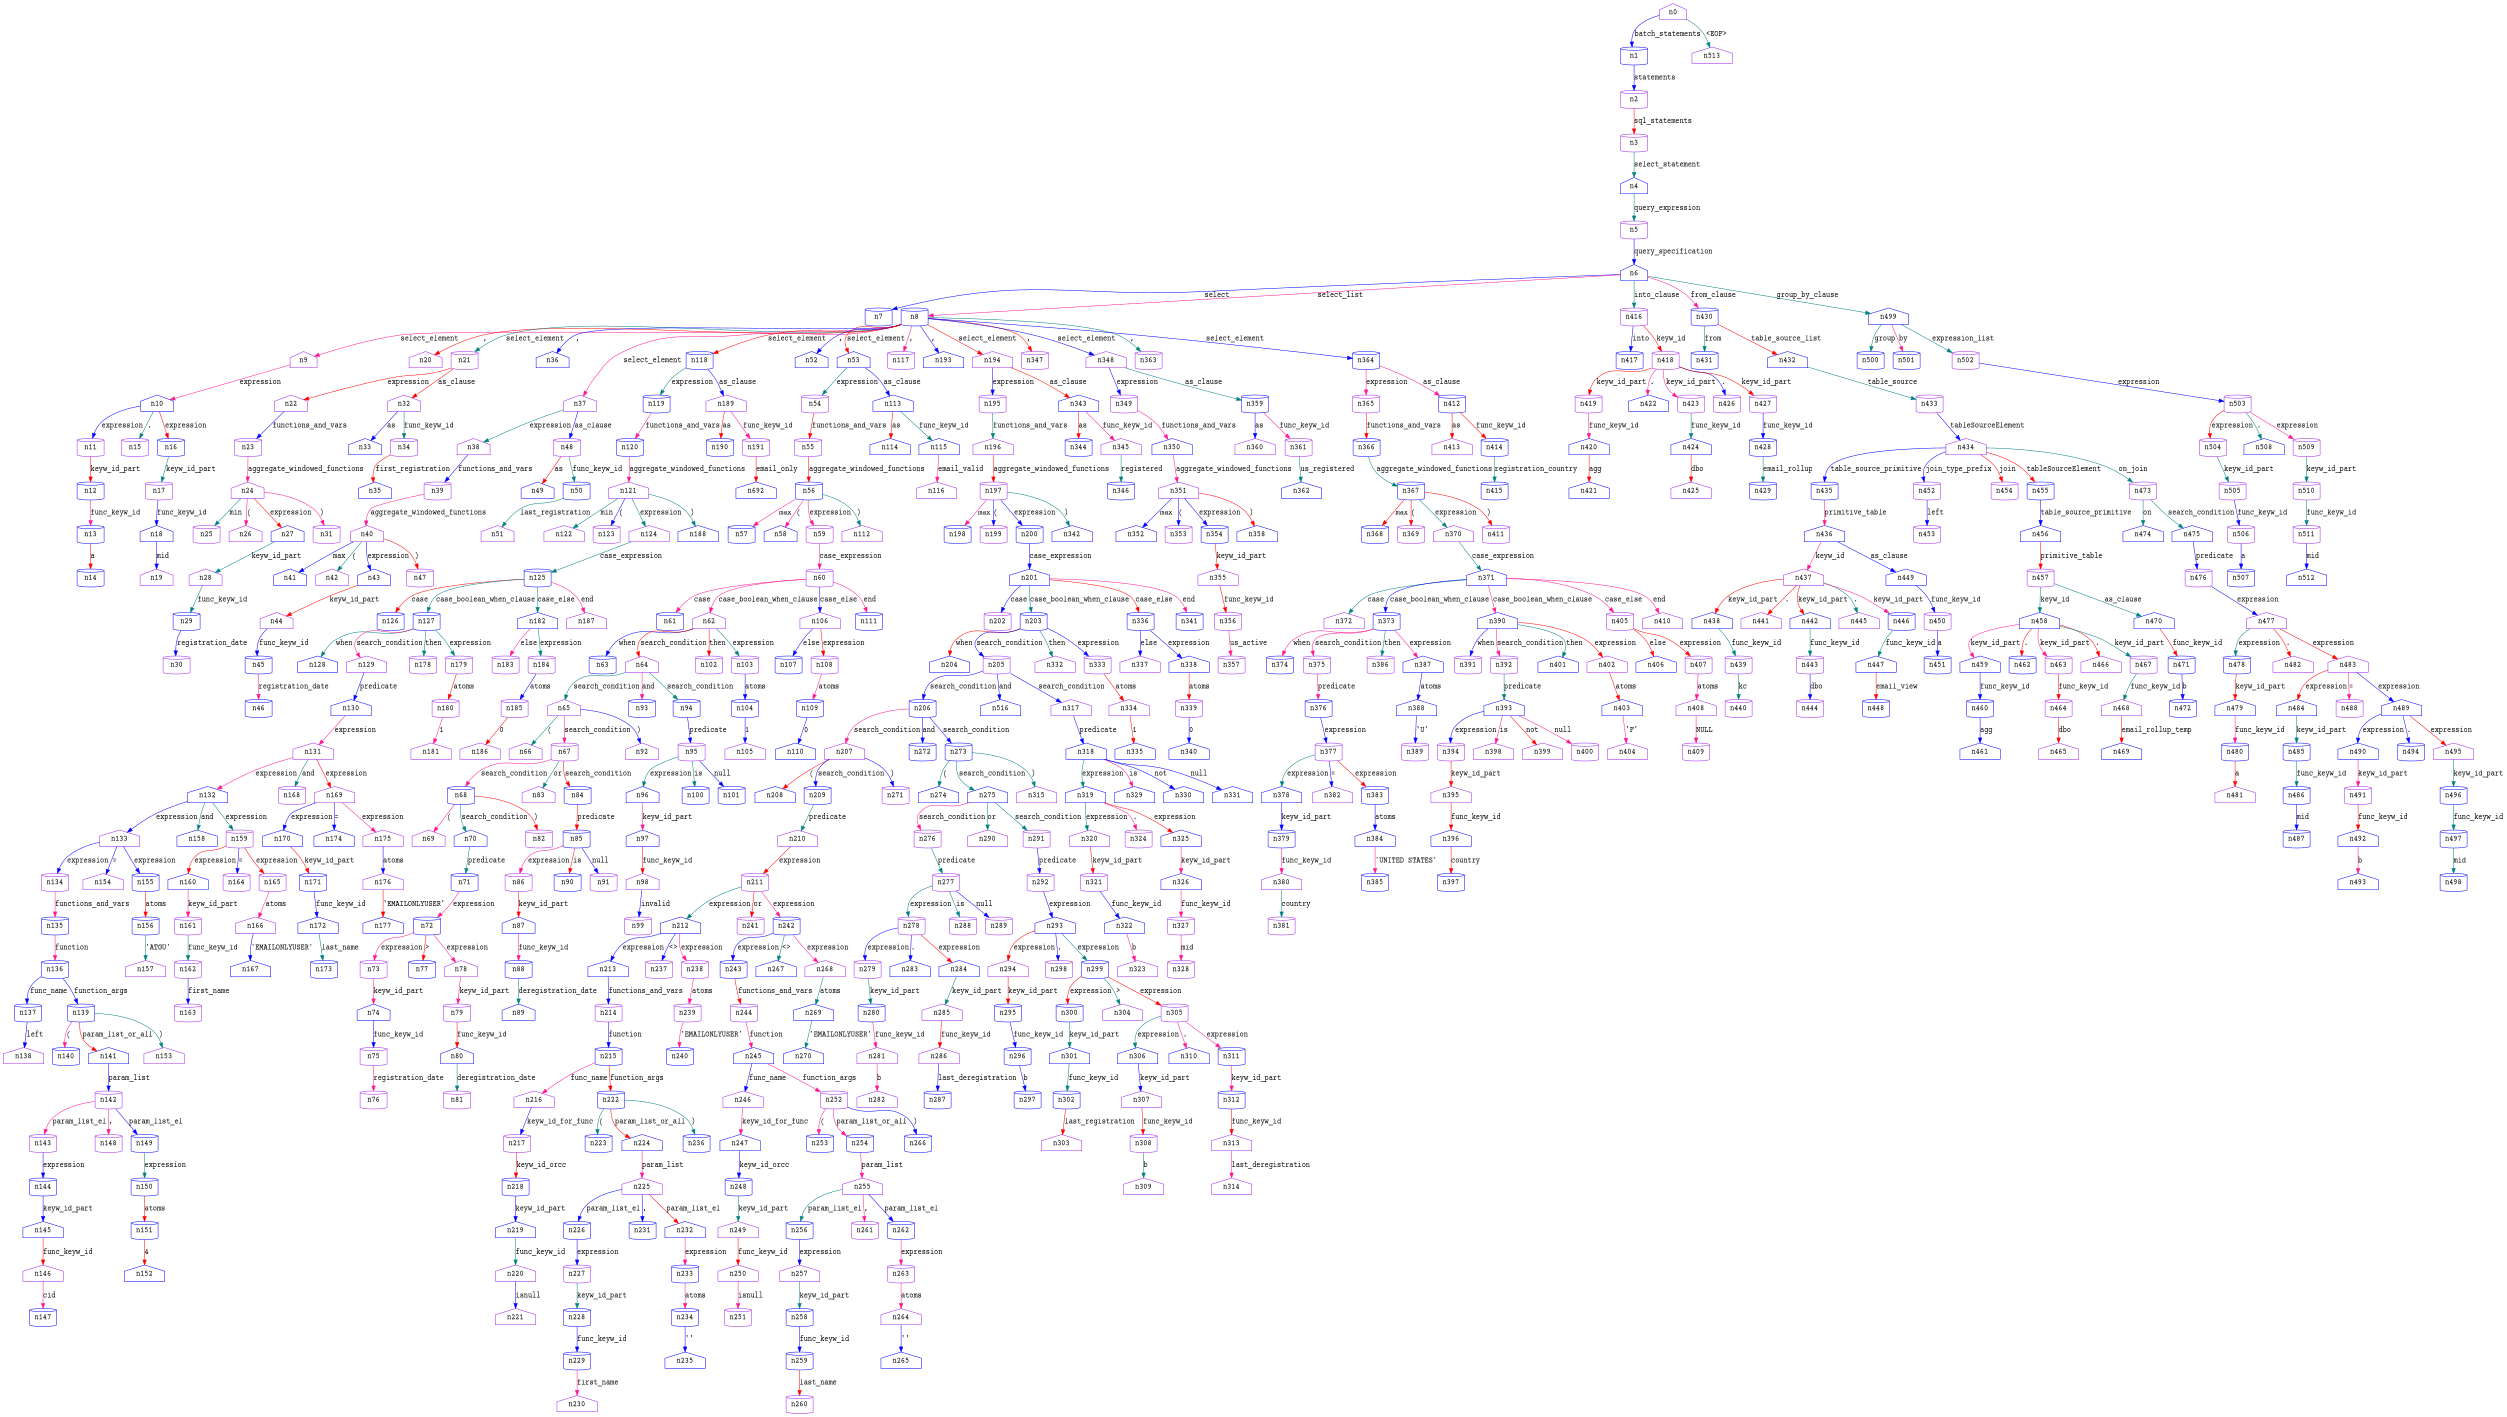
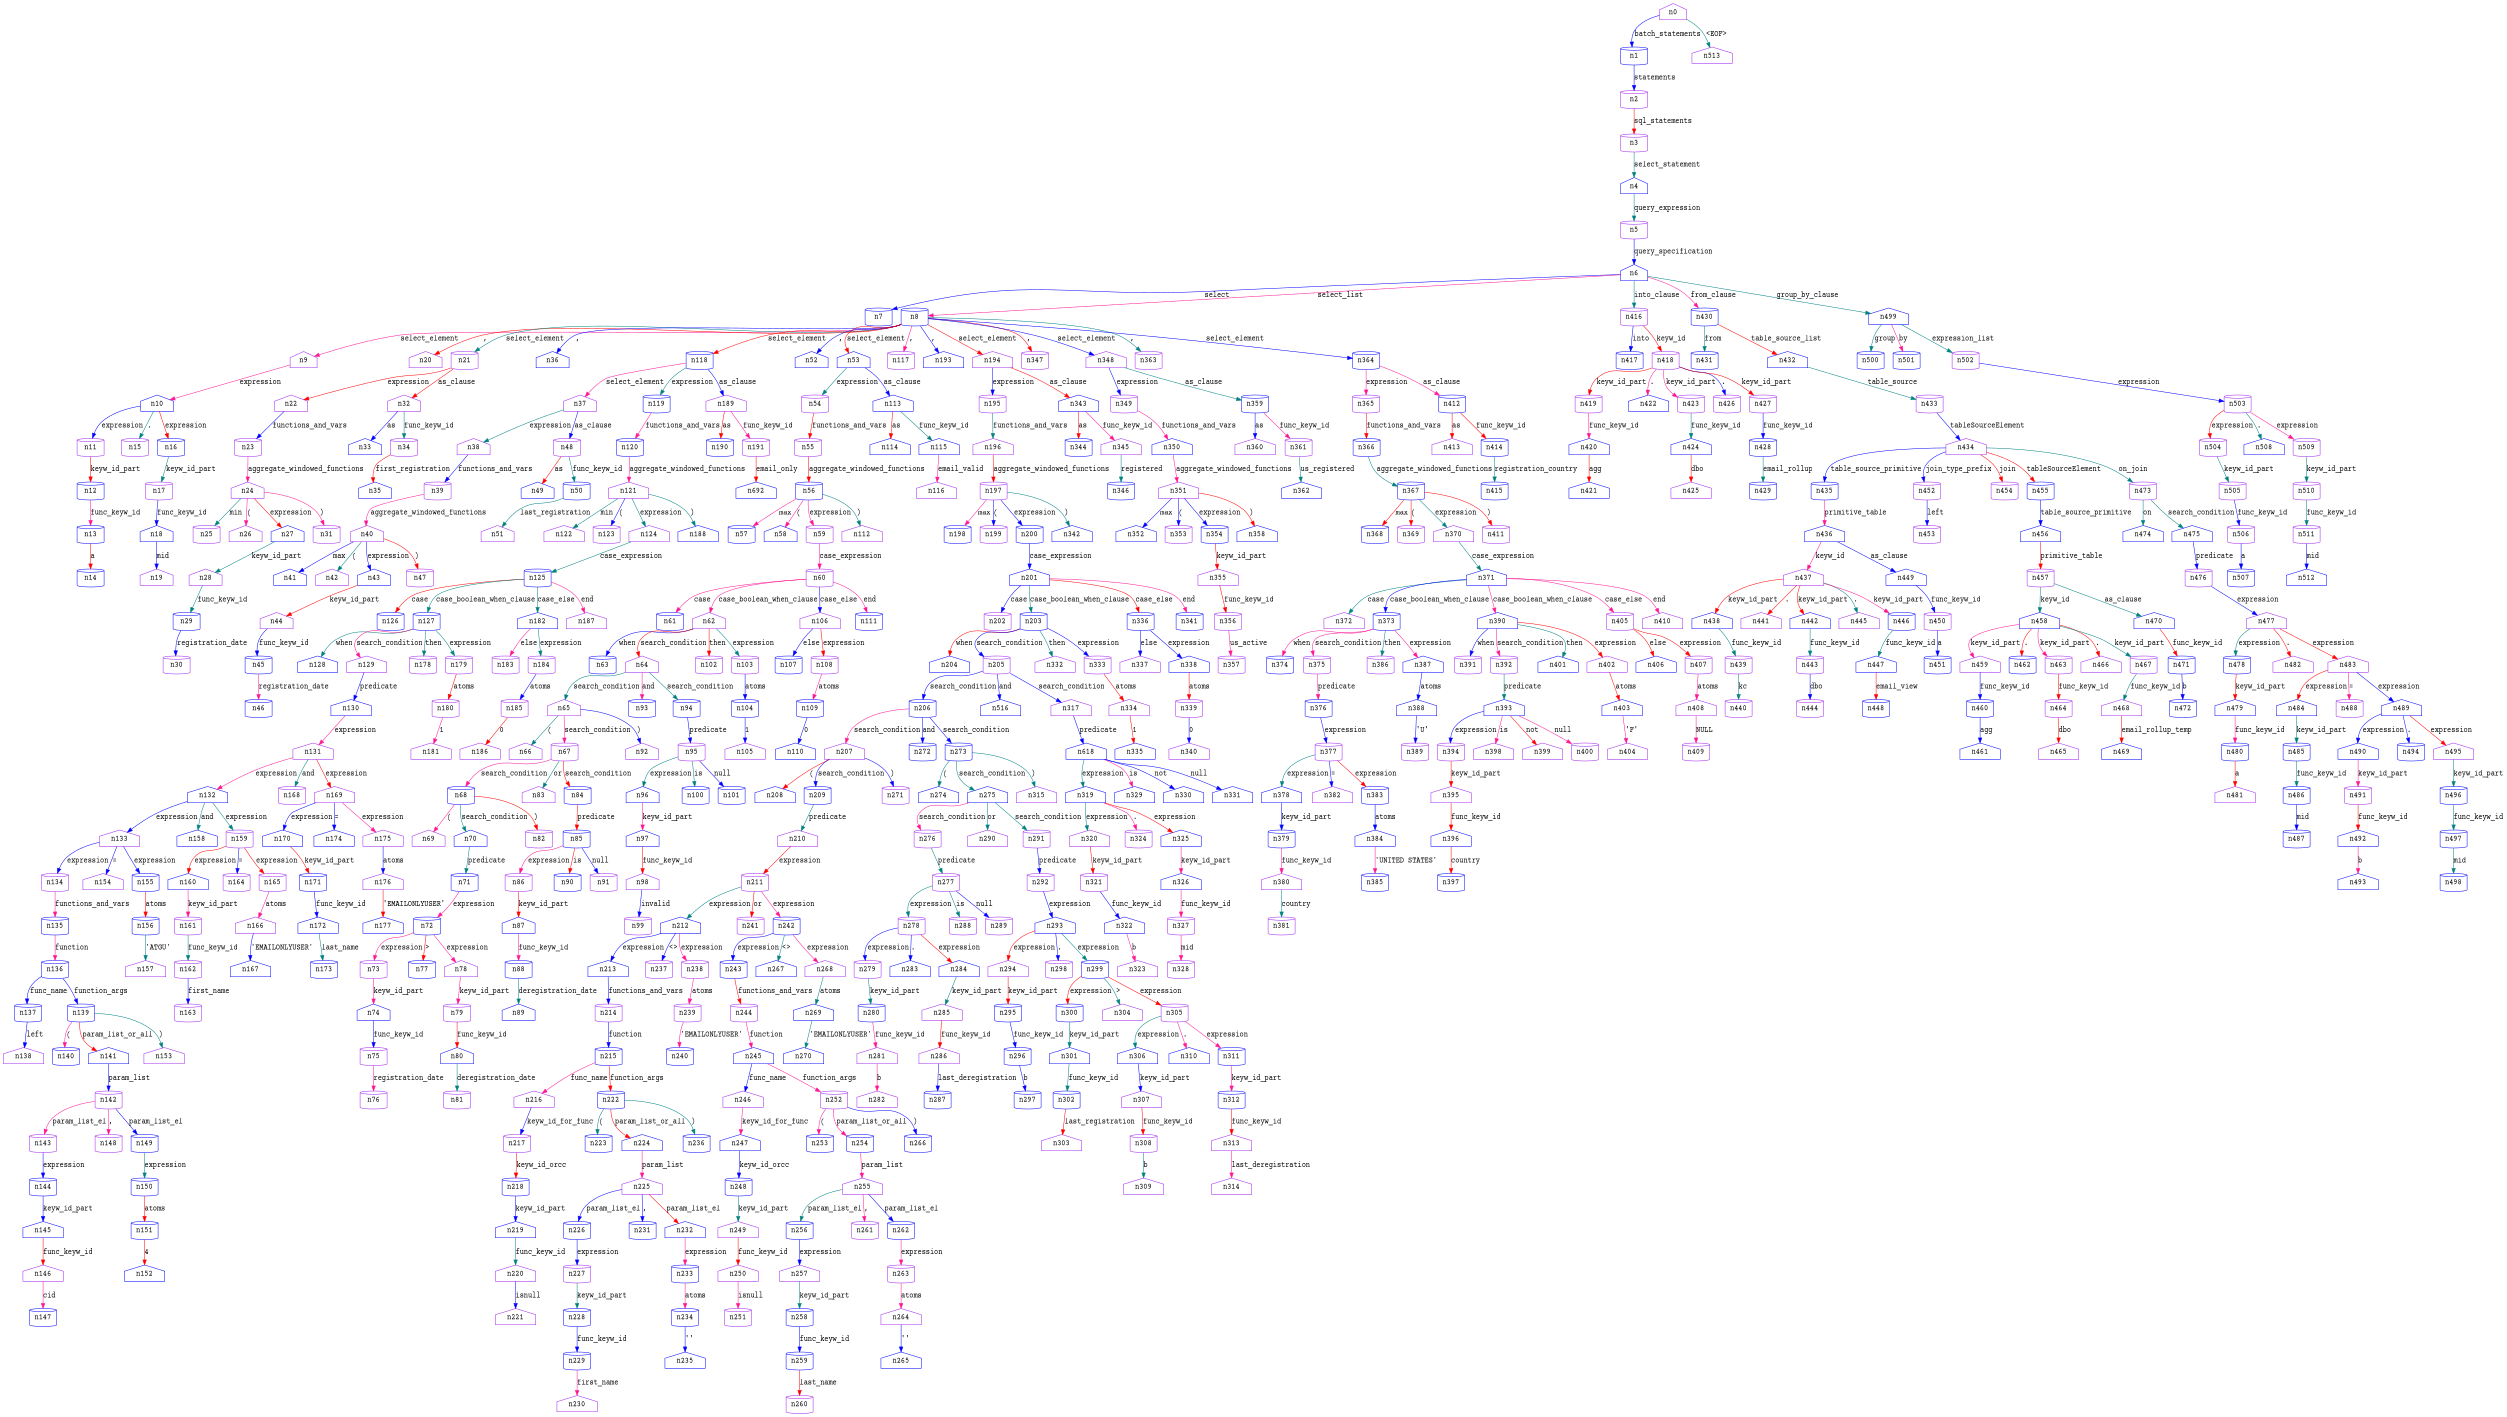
(734, 336) -> (635, 372)
(1980, 665) -> (1980, 665)
(1086, 752) -> (1086, 752)
(1189, 752) -> (1189, 752)
